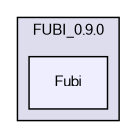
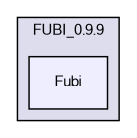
(68, 31) -> (68, 31)
